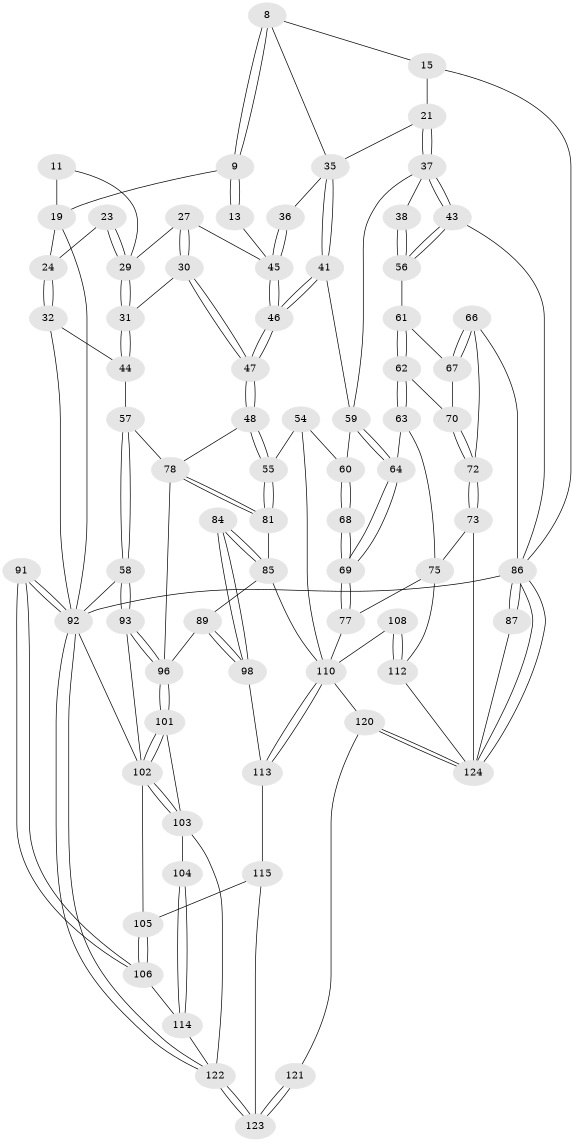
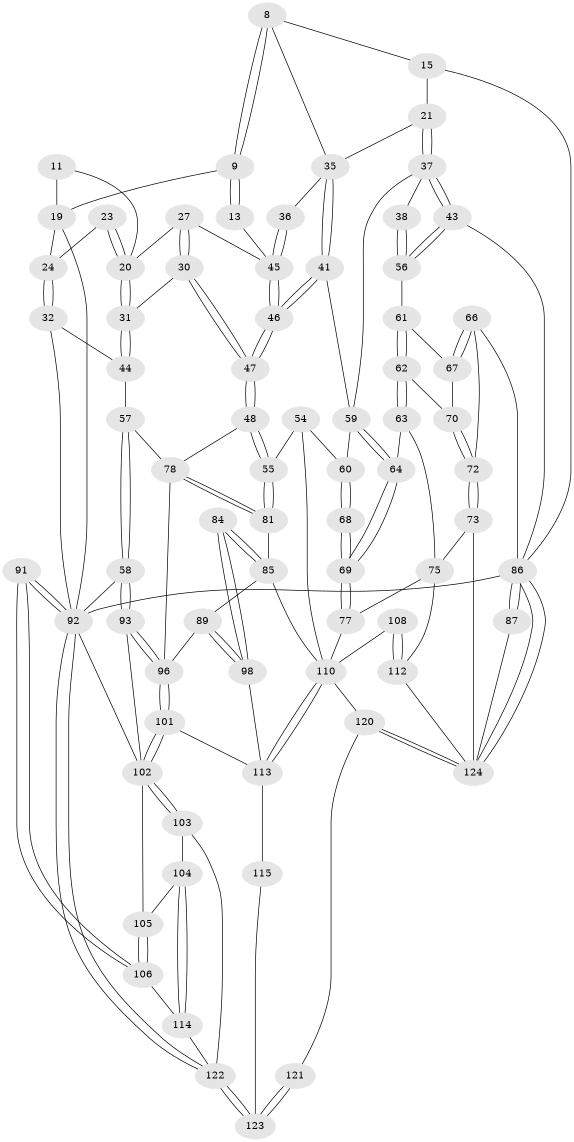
(126, 268) -> (126, 268)
(174, 773) -> (214, 748)
(203, 899) -> (163, 899)
